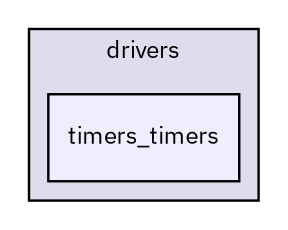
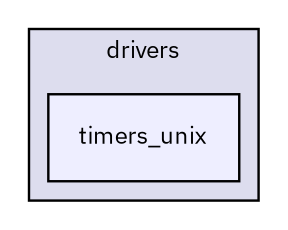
(144, 138) -> (144, 138)
